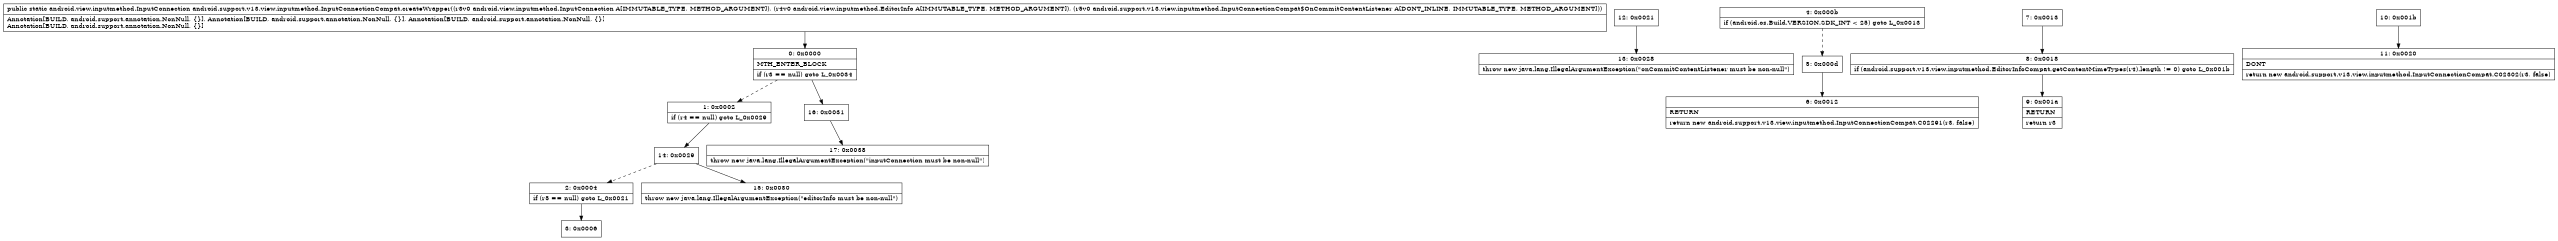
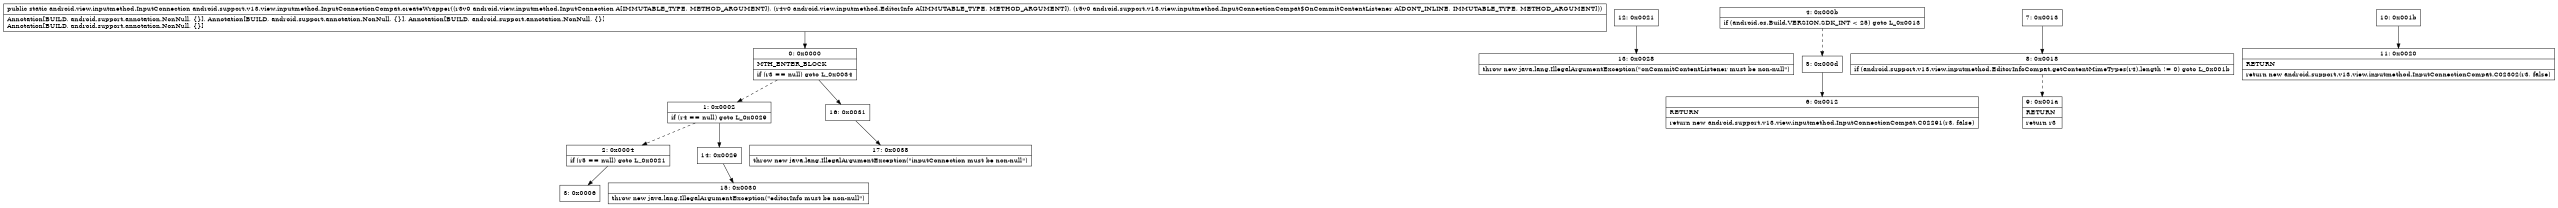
(2256, 64) -> (2261, 64)
(2042, 83) -> (2042, 83)
(634, 172) -> (671, 133)
